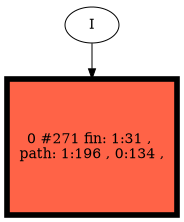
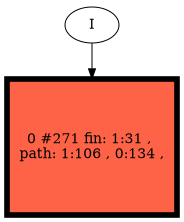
(92, 147) -> (92, 147)
